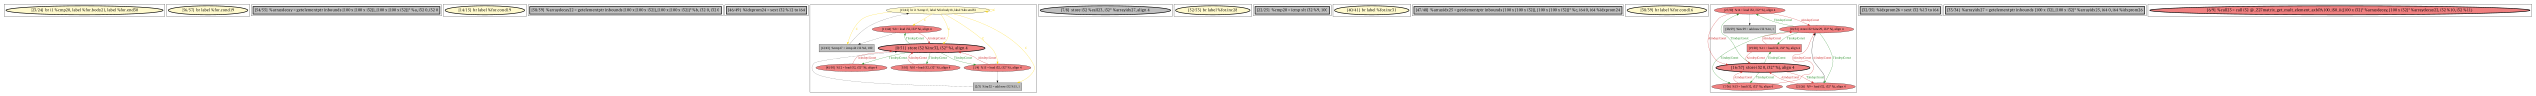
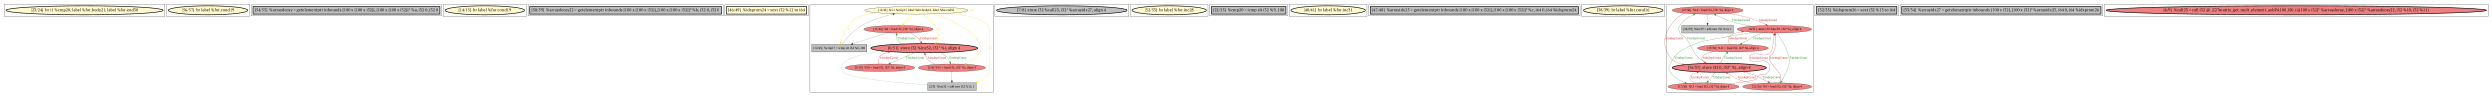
(767, 10) -> (767, 10)
(1774, 48) -> (1733, 48)
(1814, 61) -> (1770, 60)
(851, 68) -> none
(847, 80) -> (860, 78)
